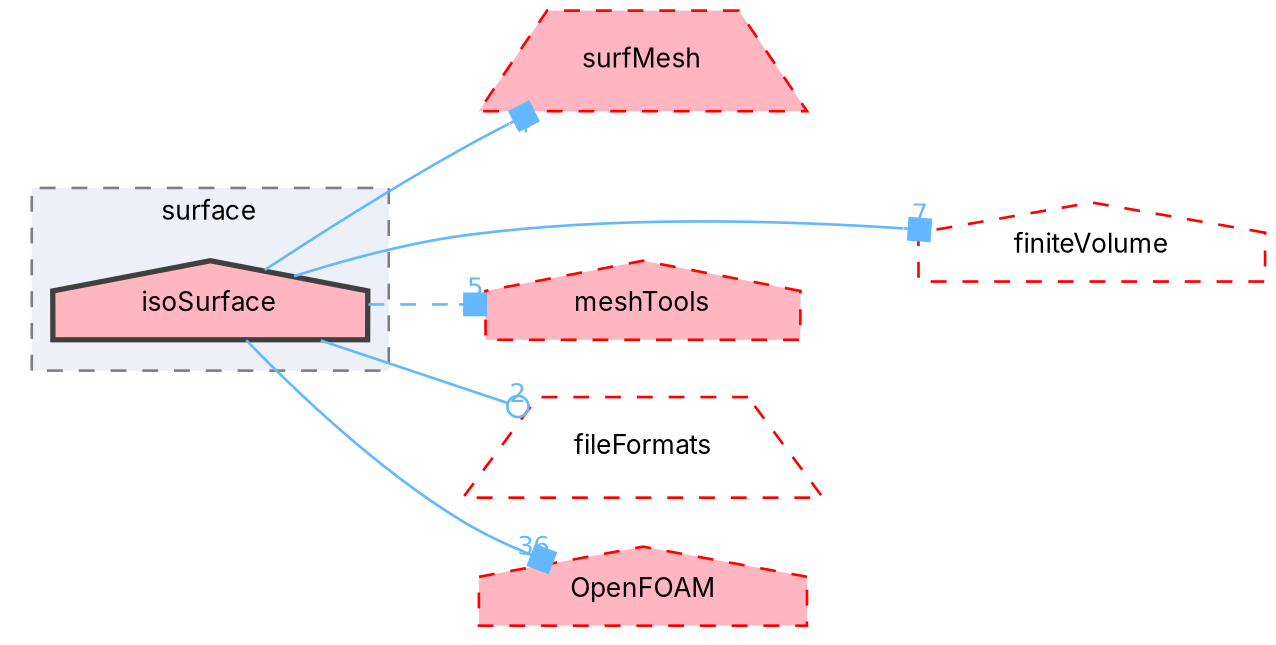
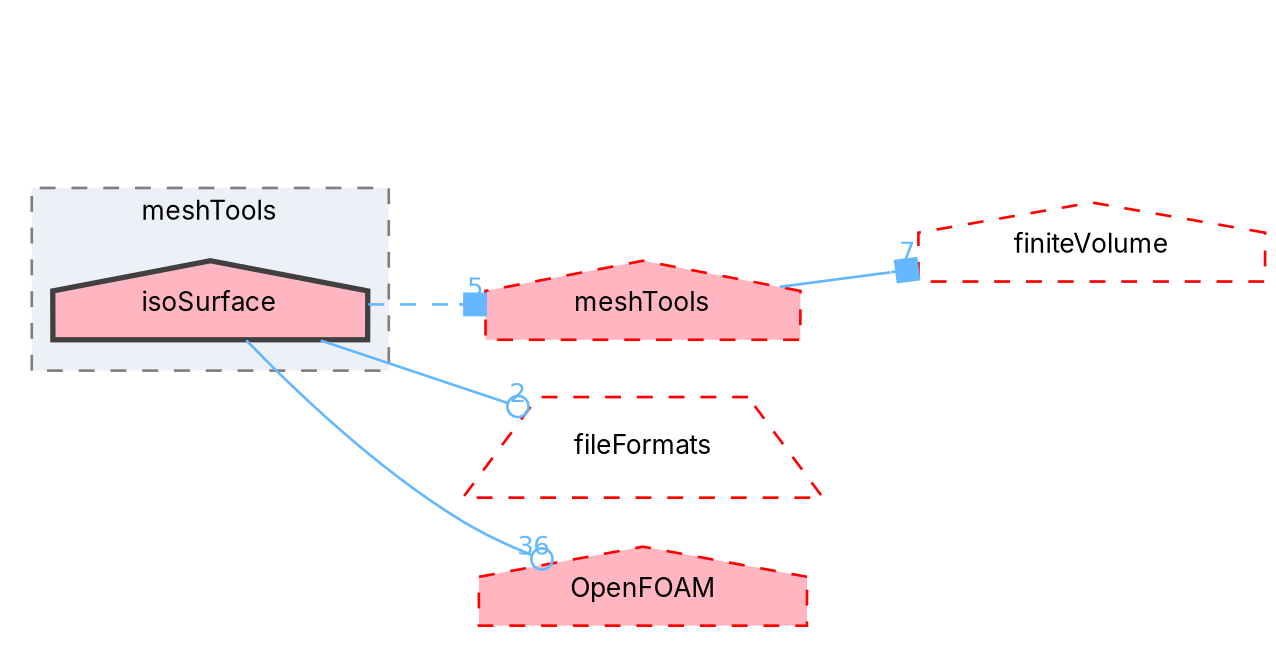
(643, 61) -> none
(210, 213) -> (210, 213)
(596, 224) -> (835, 280)
(379, 462) -> (379, 462)
